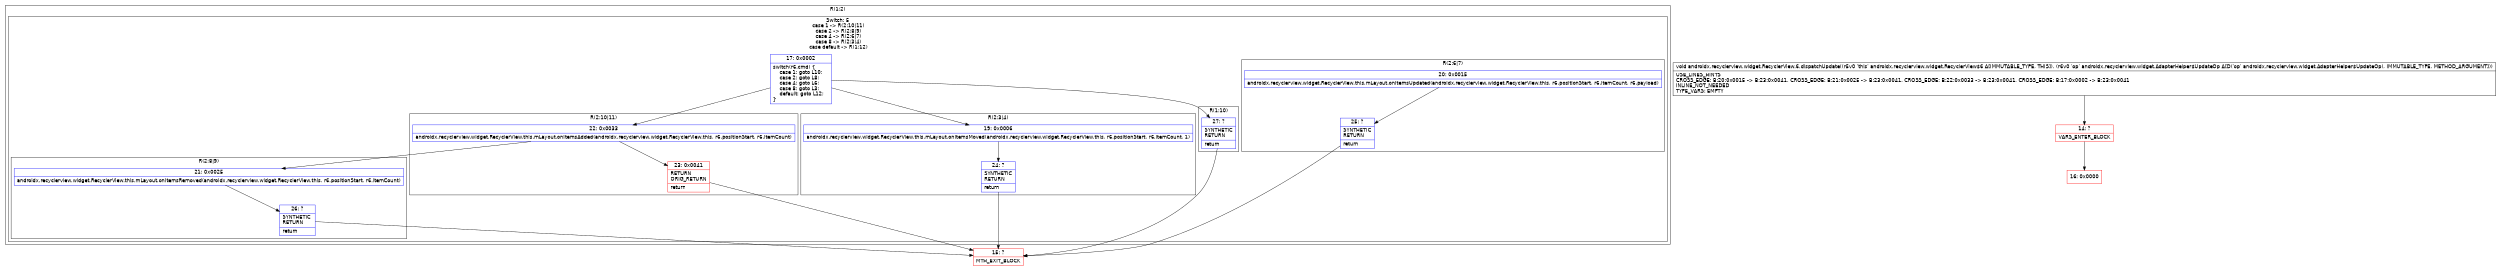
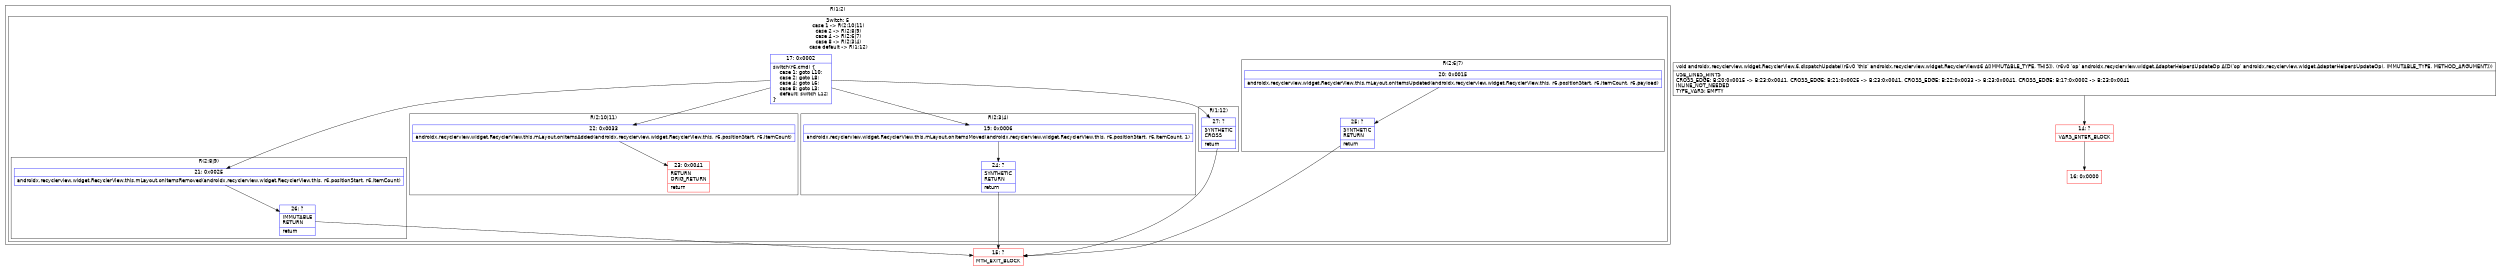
(799, 94) -> (801, 94)
(1219, 111) -> (1219, 111)
(1215, 136) -> (1213, 136)
(414, 154) -> (495, 96)
(840, 216) -> none
(297, 217) -> (297, 217)
